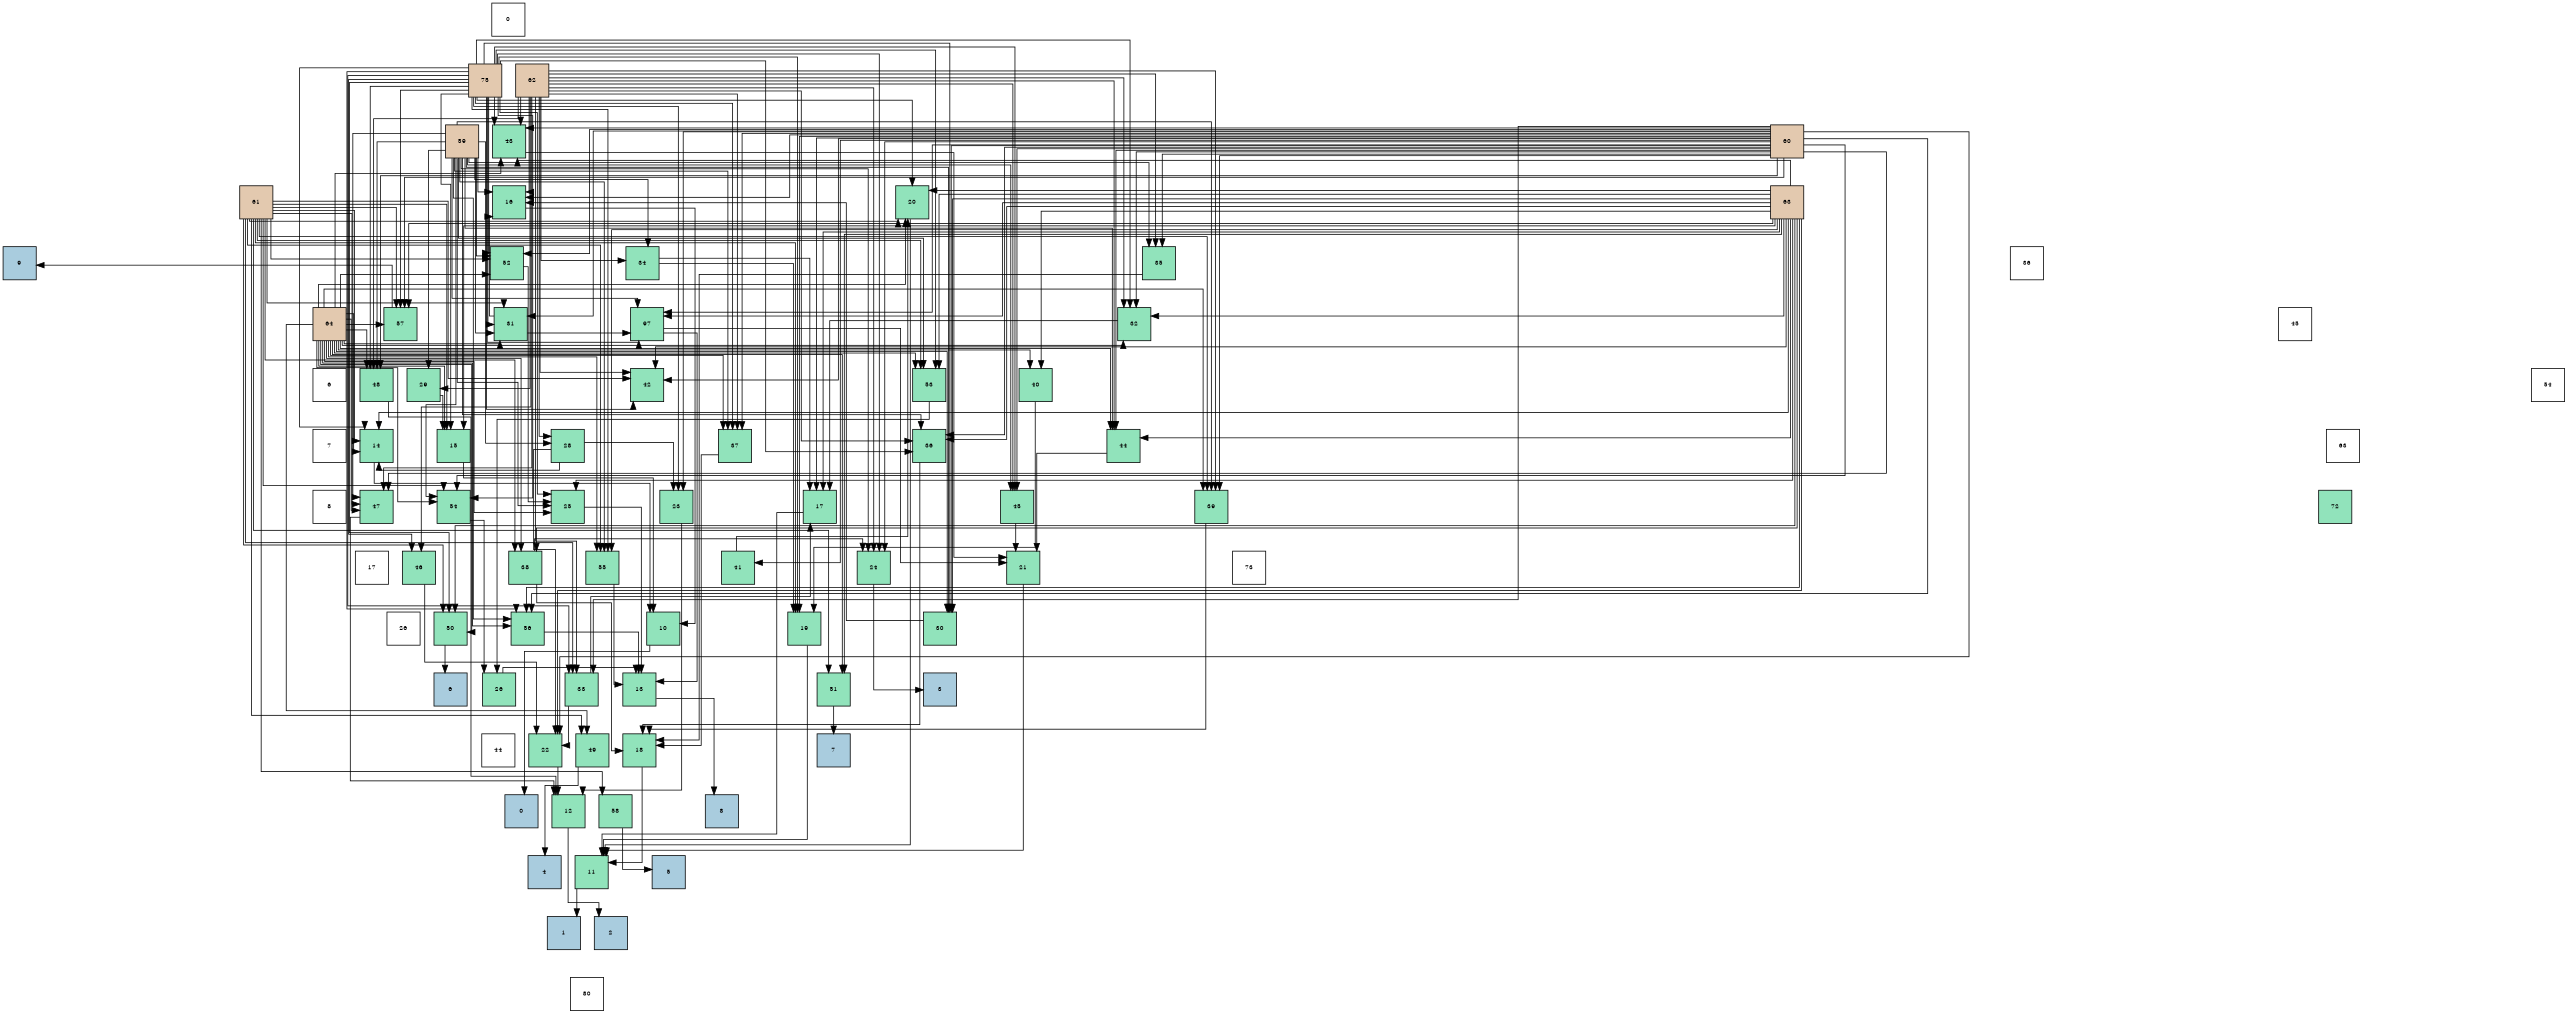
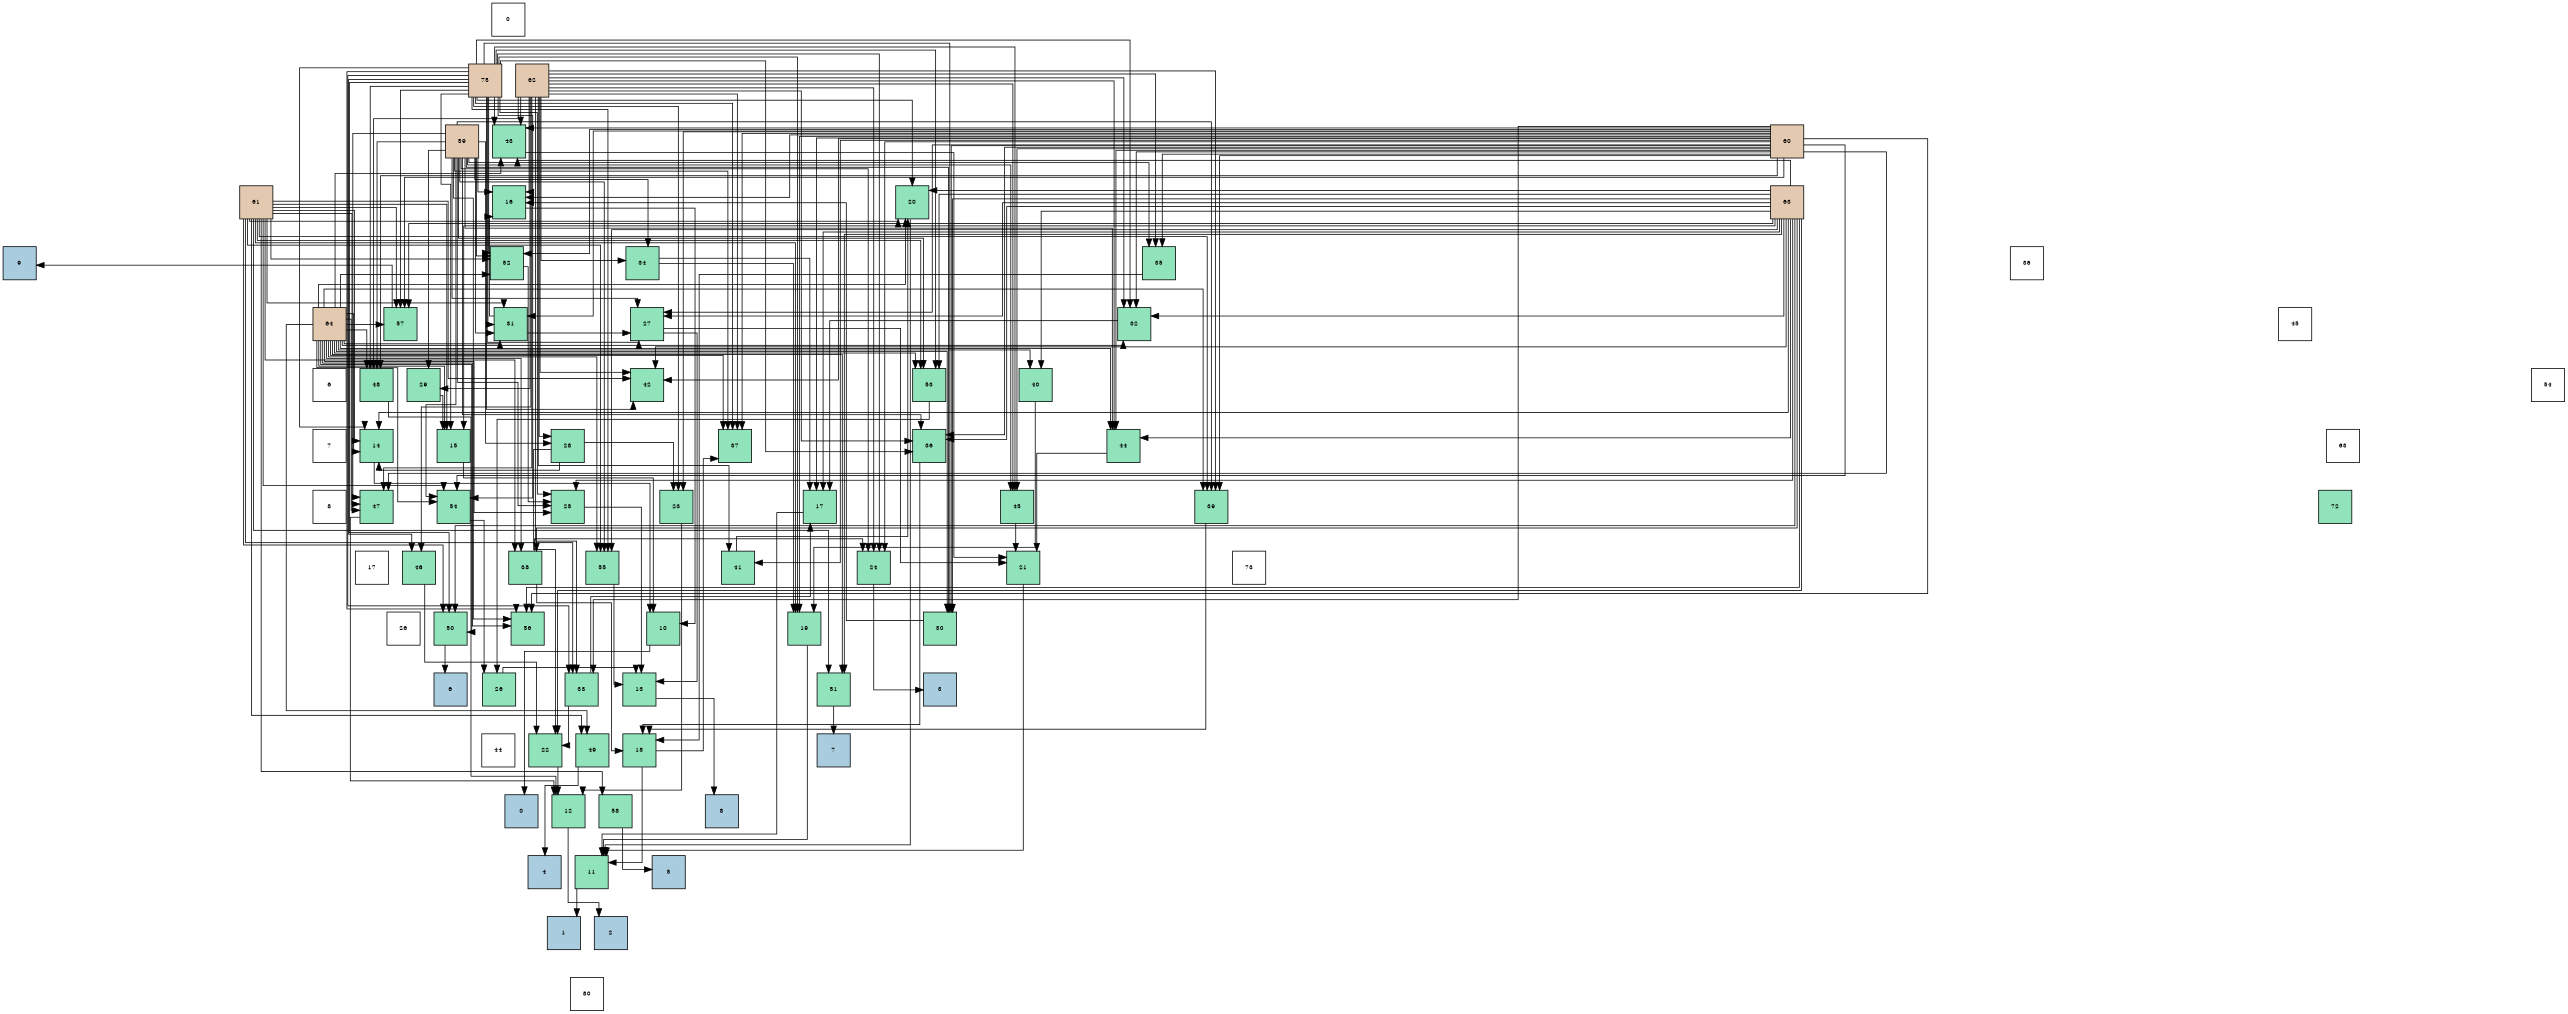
(647, 324) -> (647, 324)
none -> (552, 466)
(701, 610) -> (703, 625)
(605, 632) -> none
(1575, 657) -> none
